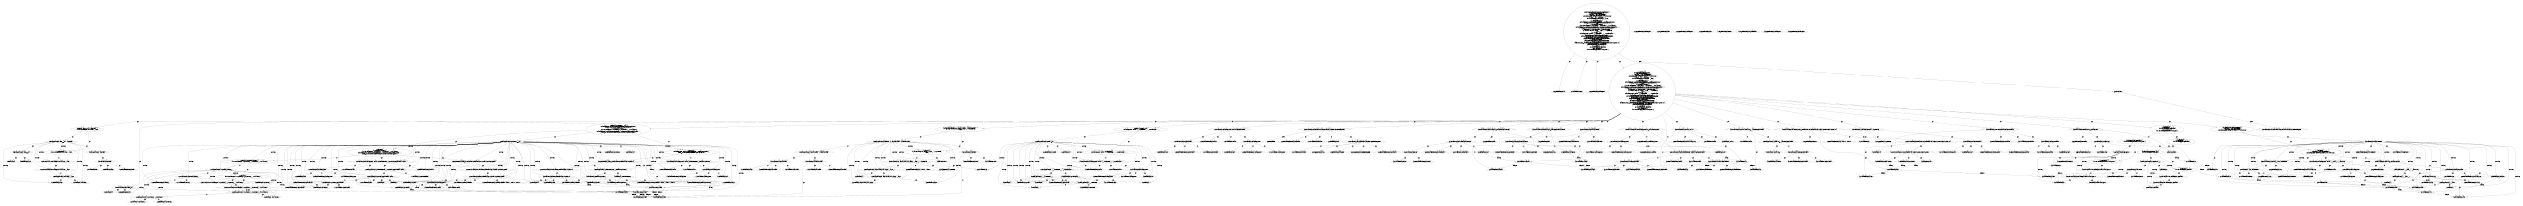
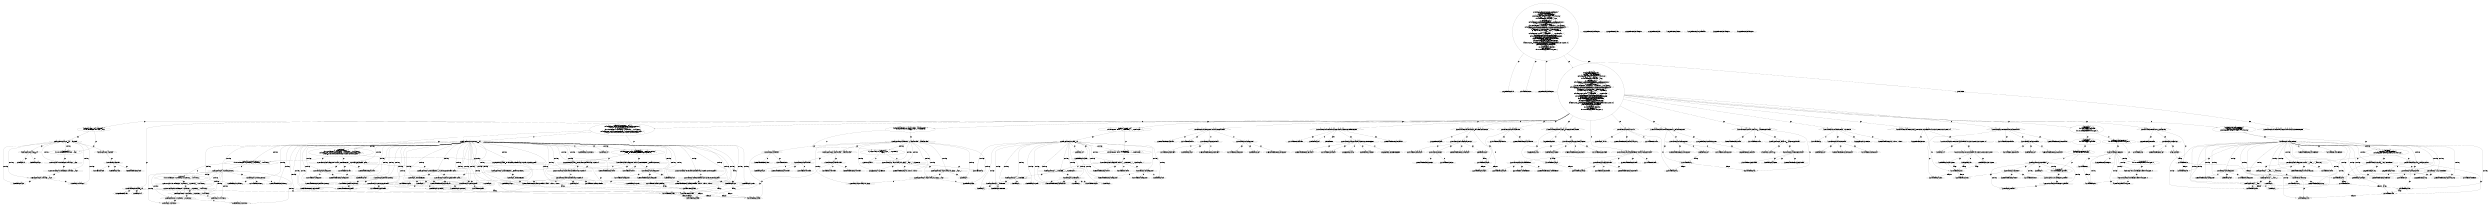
none -> (1733, 142)
(1124, 146) -> (1088, 171)
